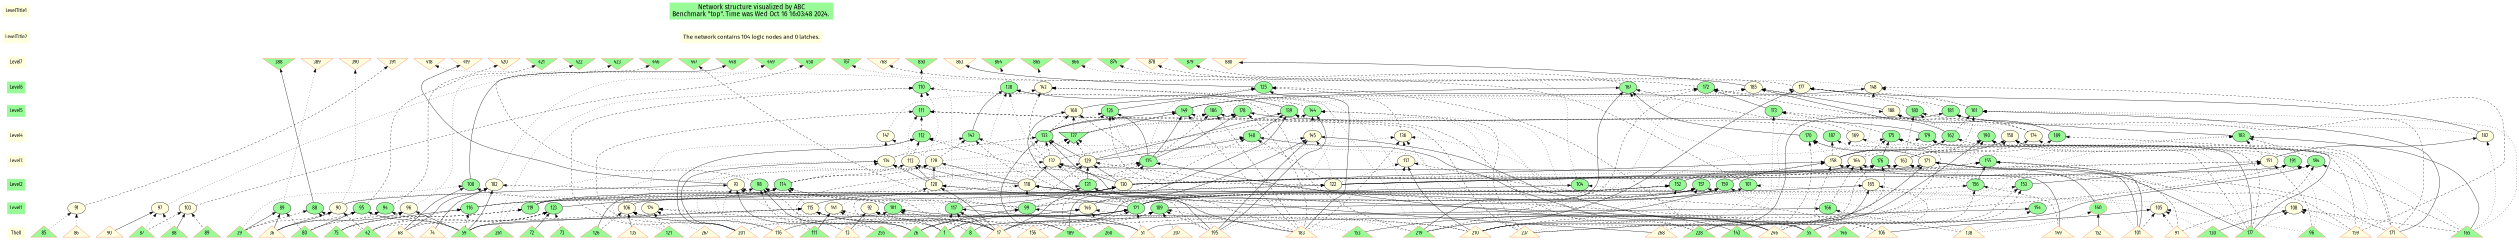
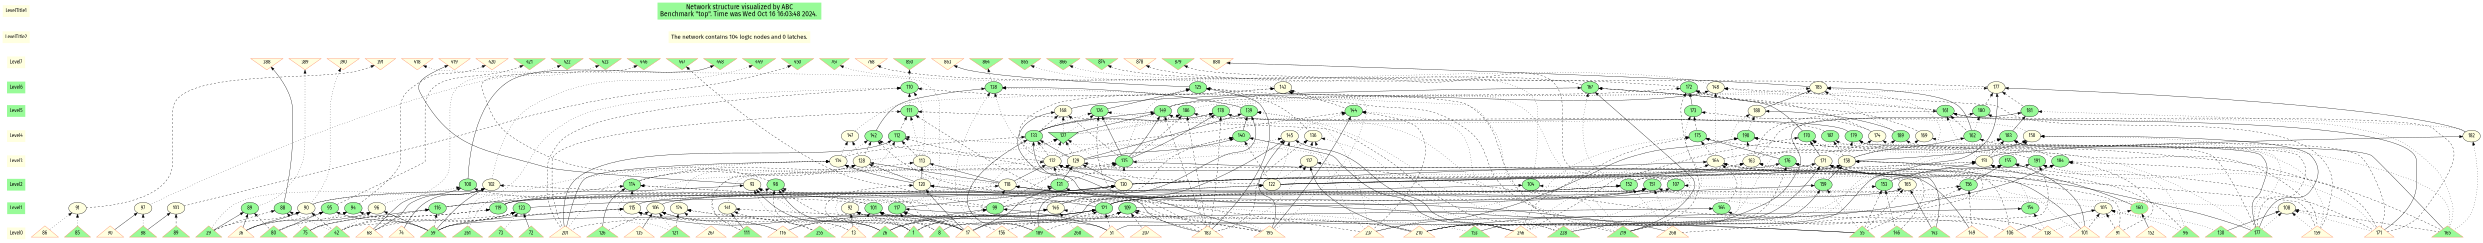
(279, 62) -> (267, 62)
(16, 233) -> (16, 233)
(142, 233) -> none
